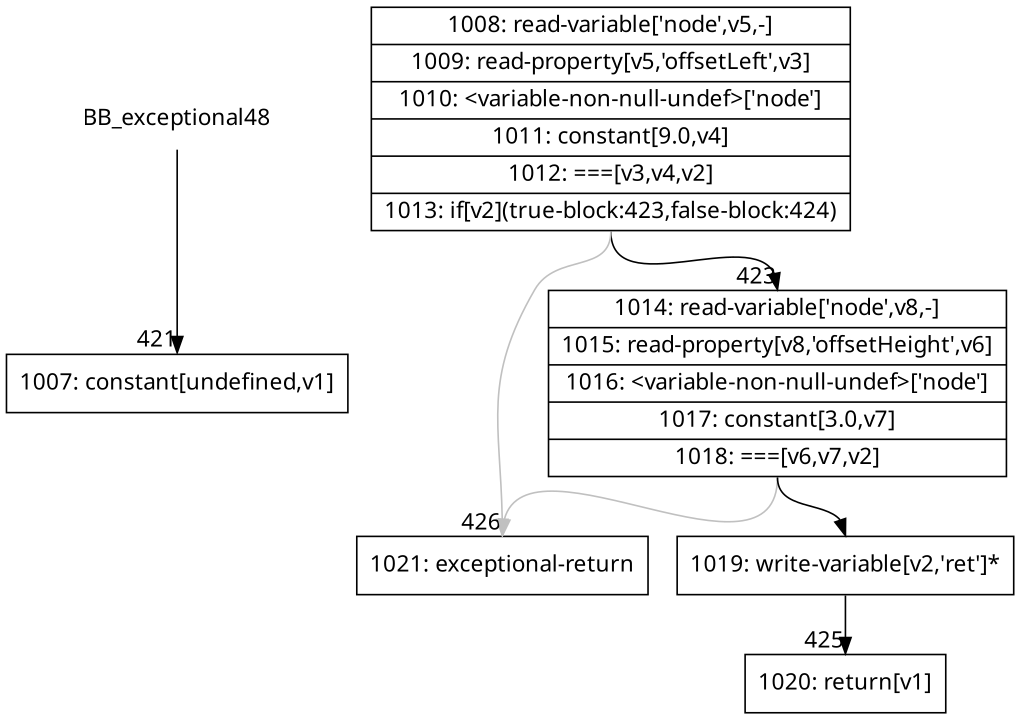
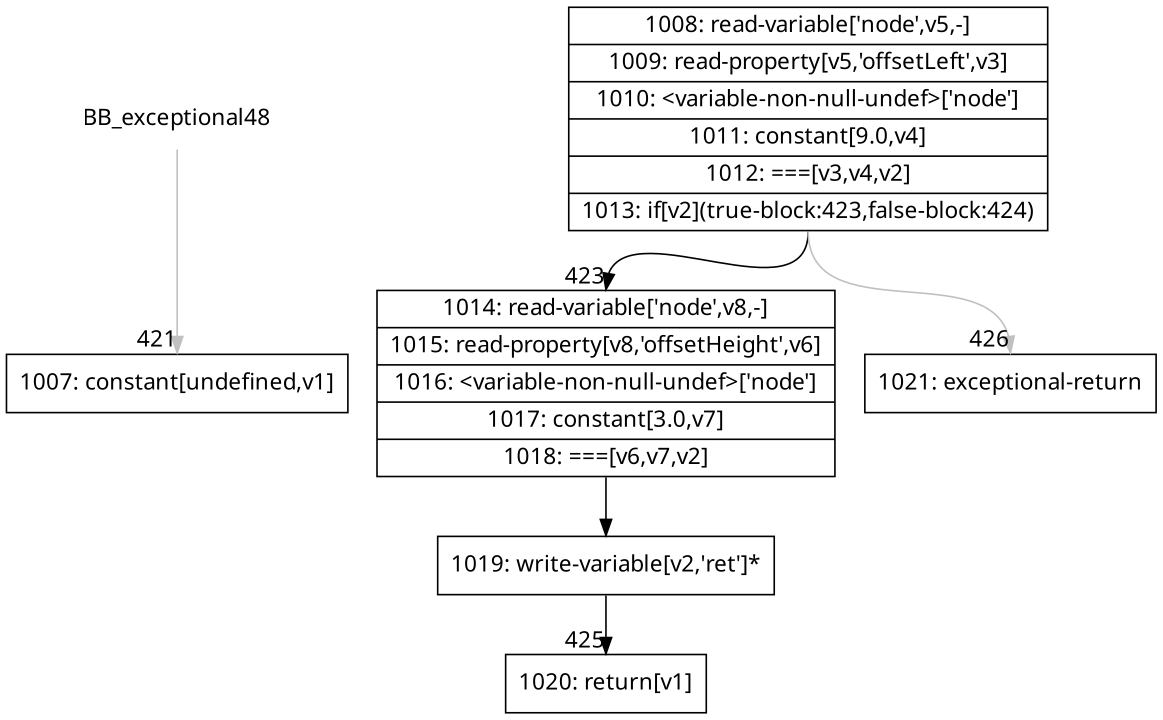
(177, 243) -> (177, 243)
(648, 508) -> none
